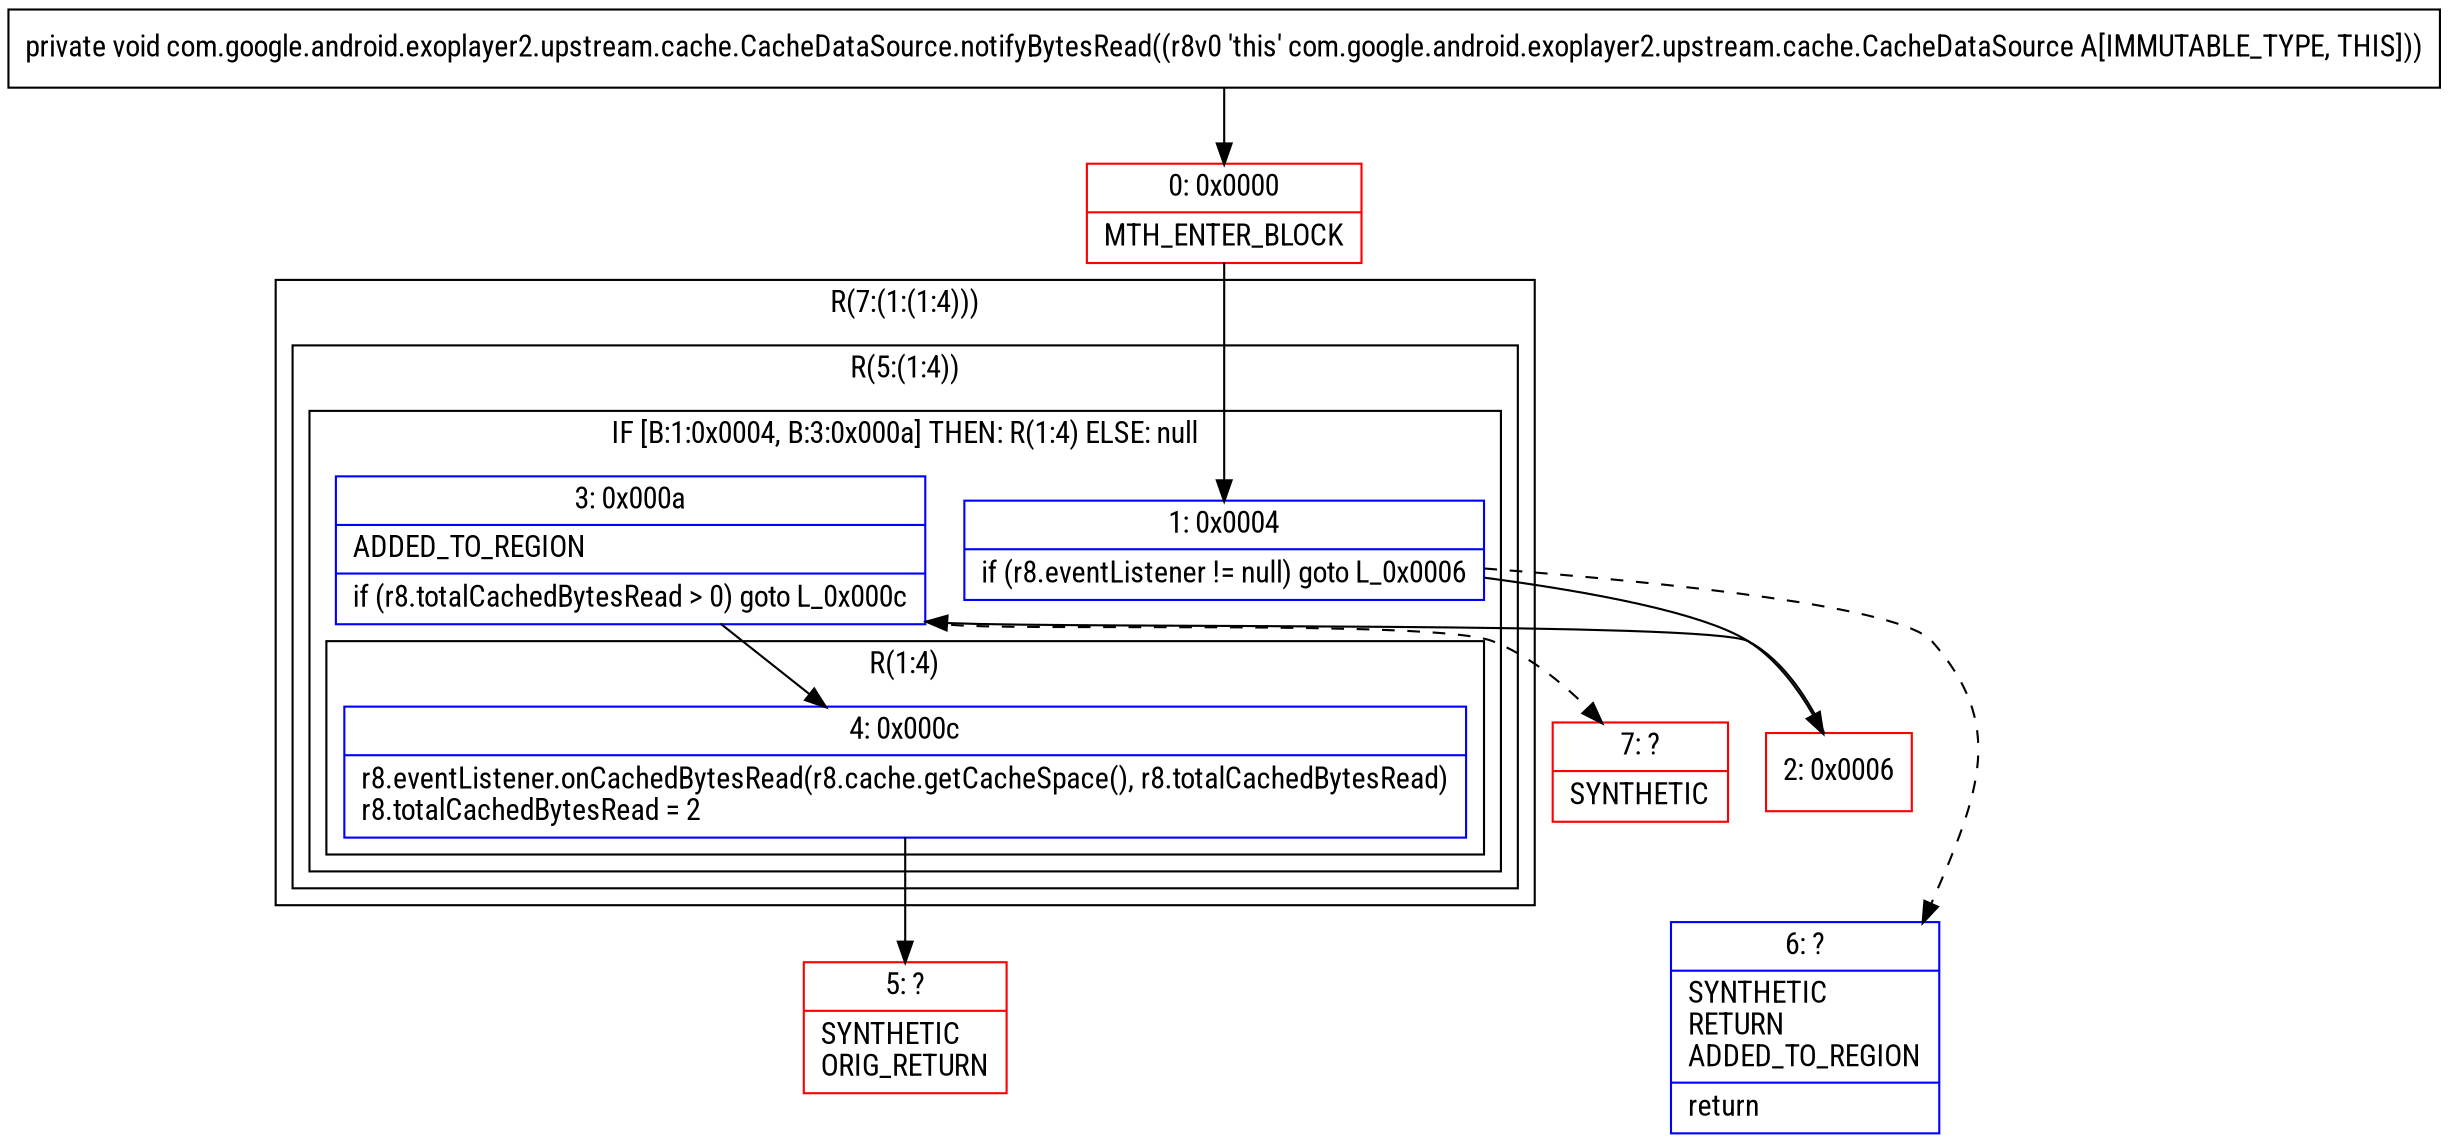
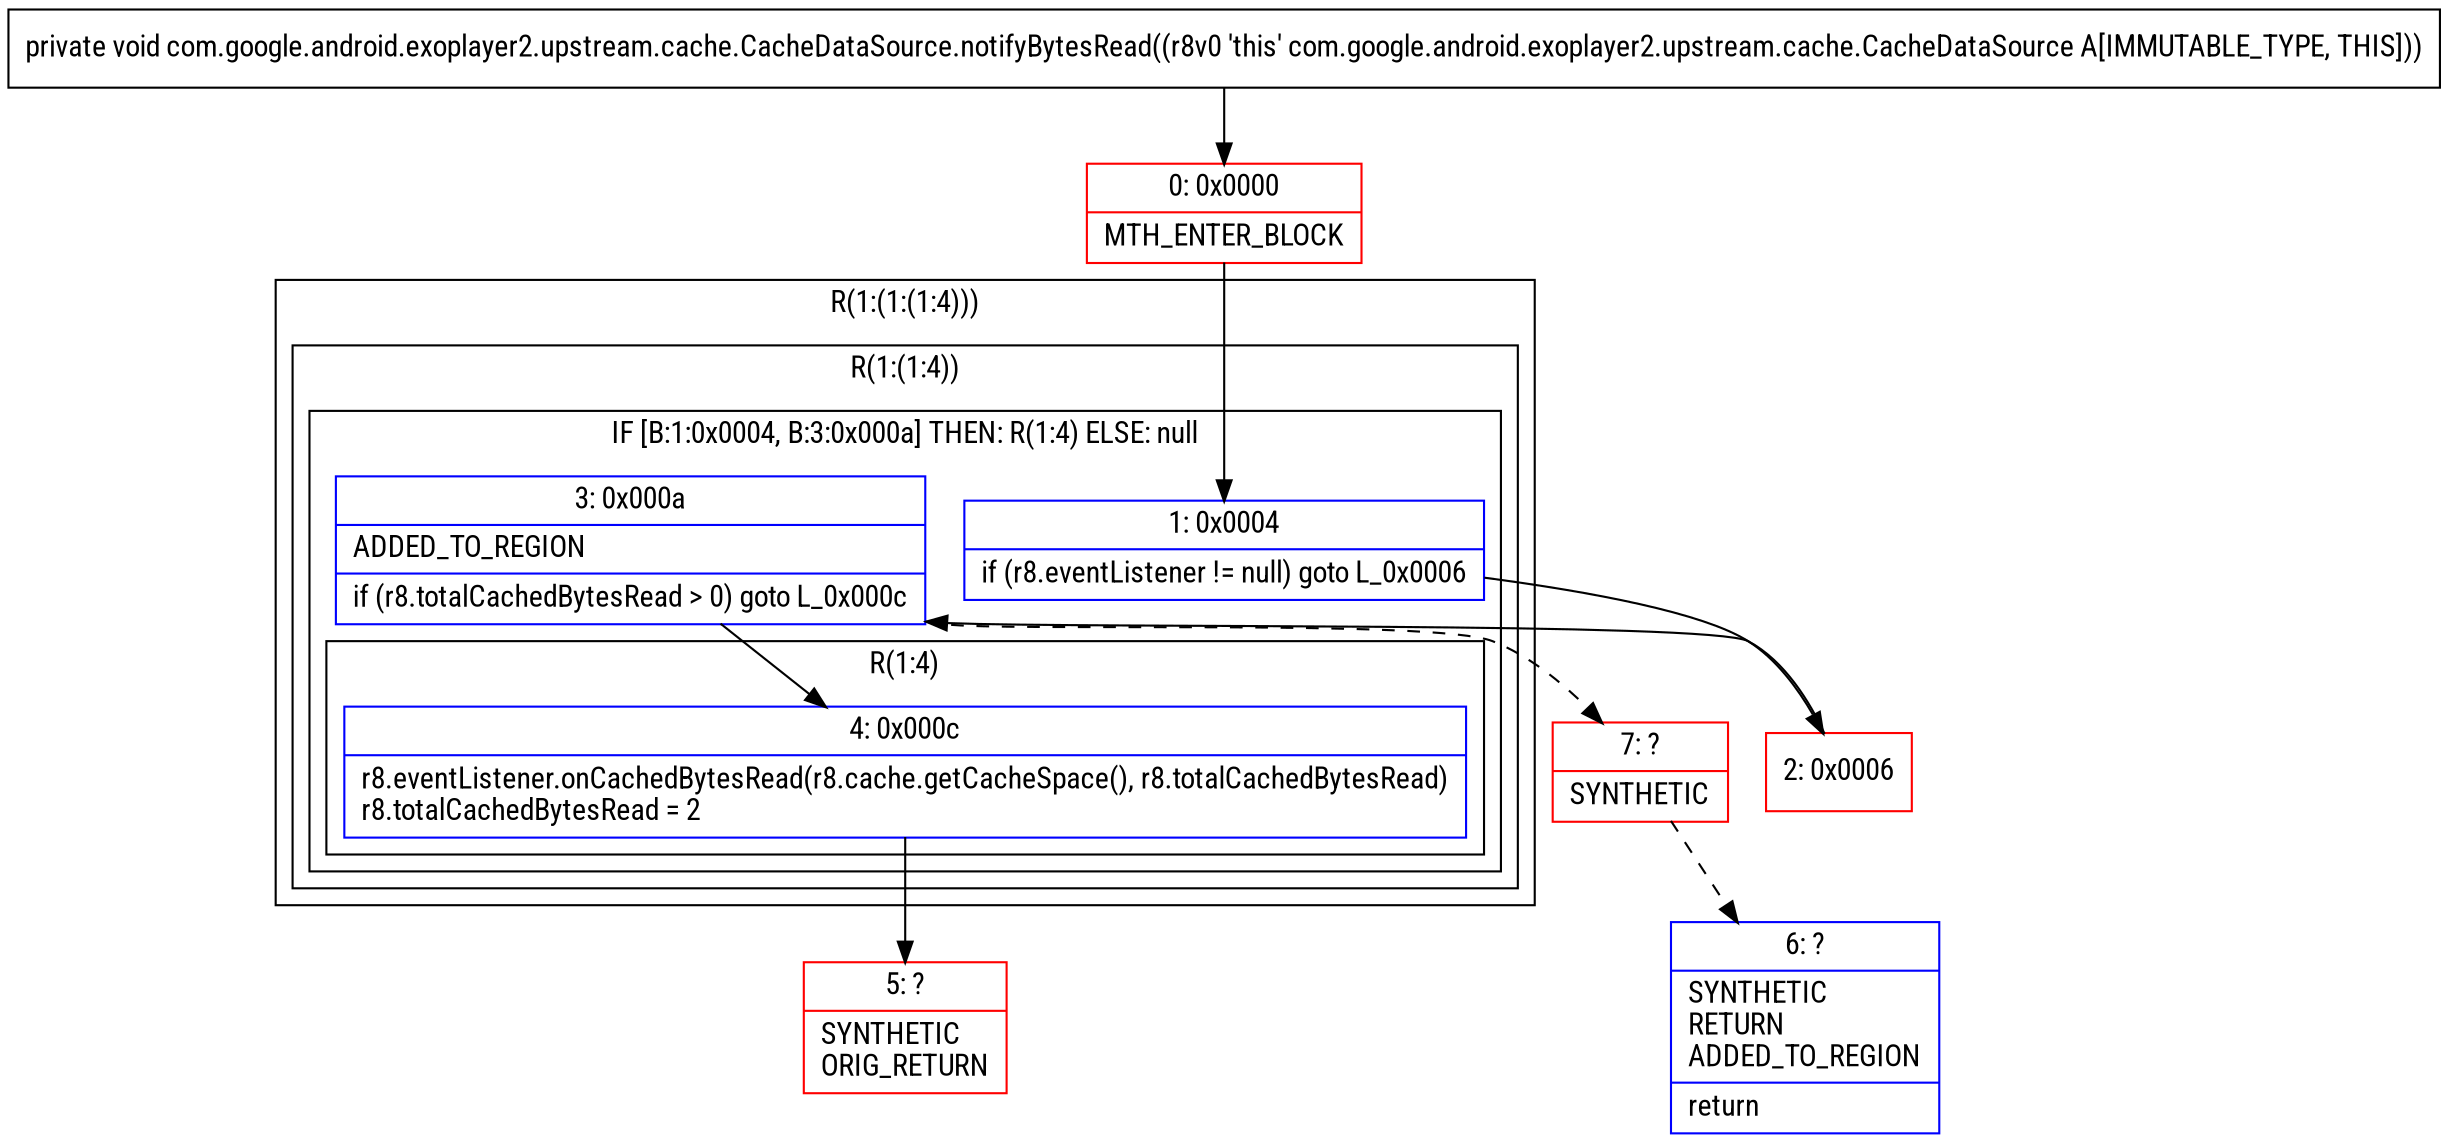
(905, 304) -> (905, 304)
(905, 370) -> (905, 370)
(1851, 612) -> (1698, 863)
